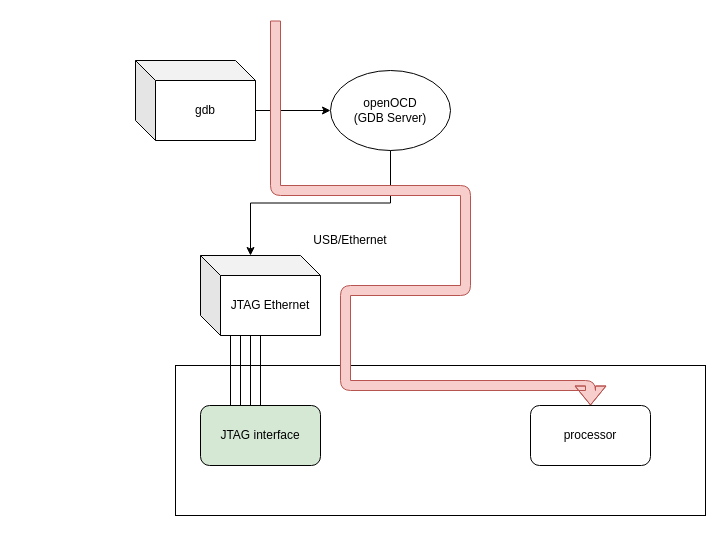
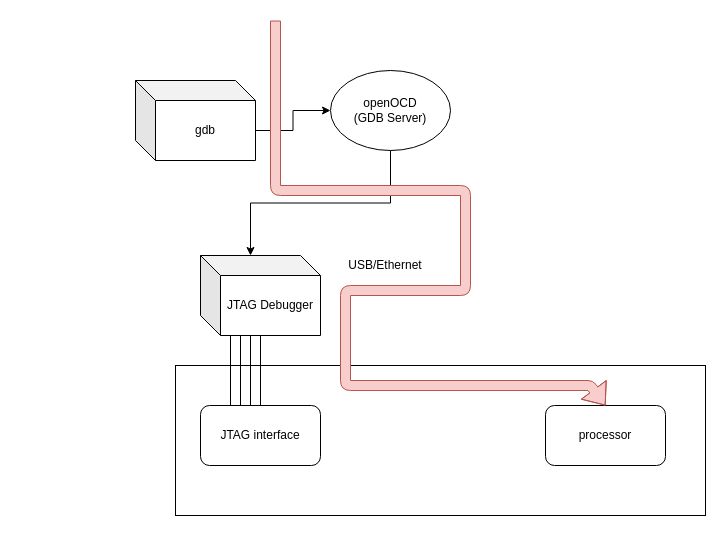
(196, 101) -> (196, 121)
(351, 241) -> (386, 266)
(271, 306) -> (271, 306)
(261, 436) -> (261, 436)
(591, 436) -> (606, 436)
